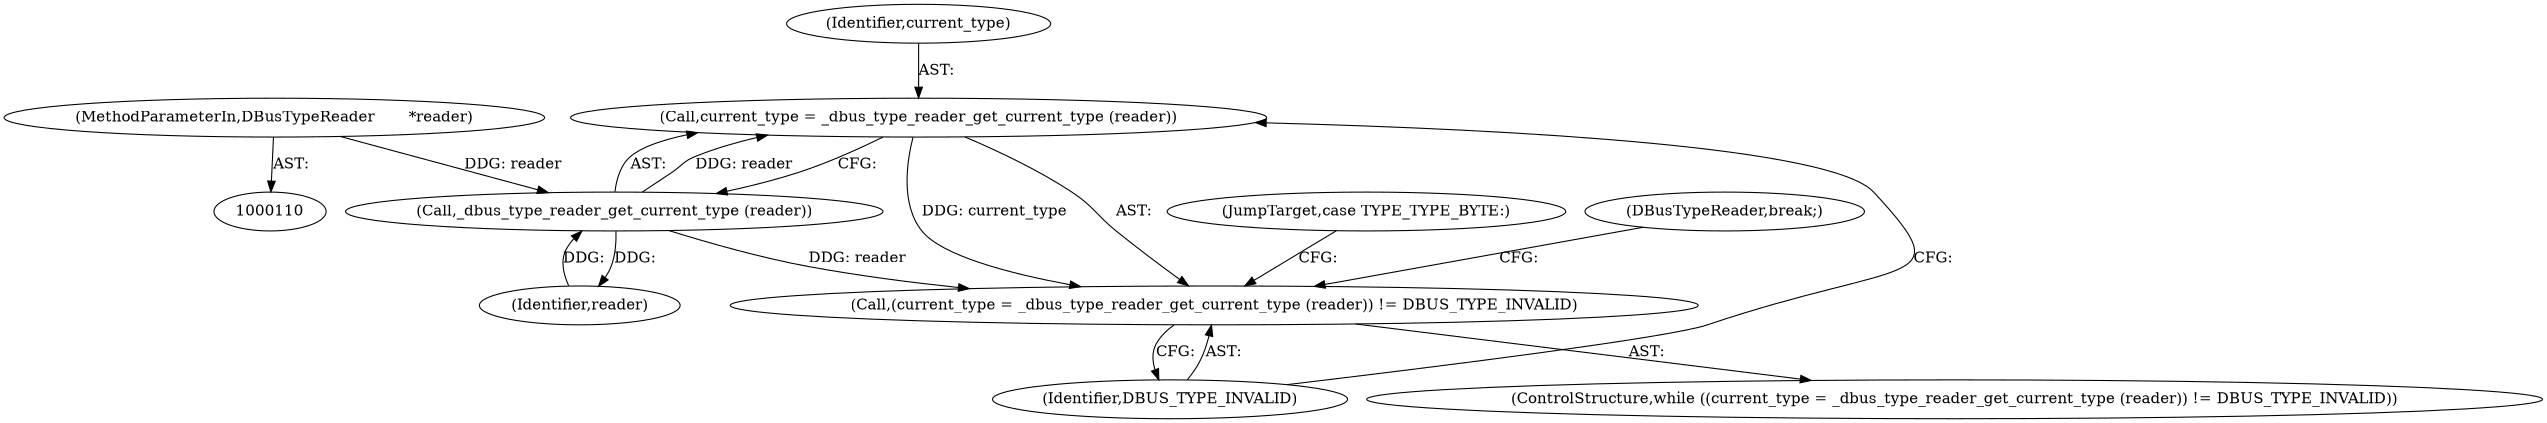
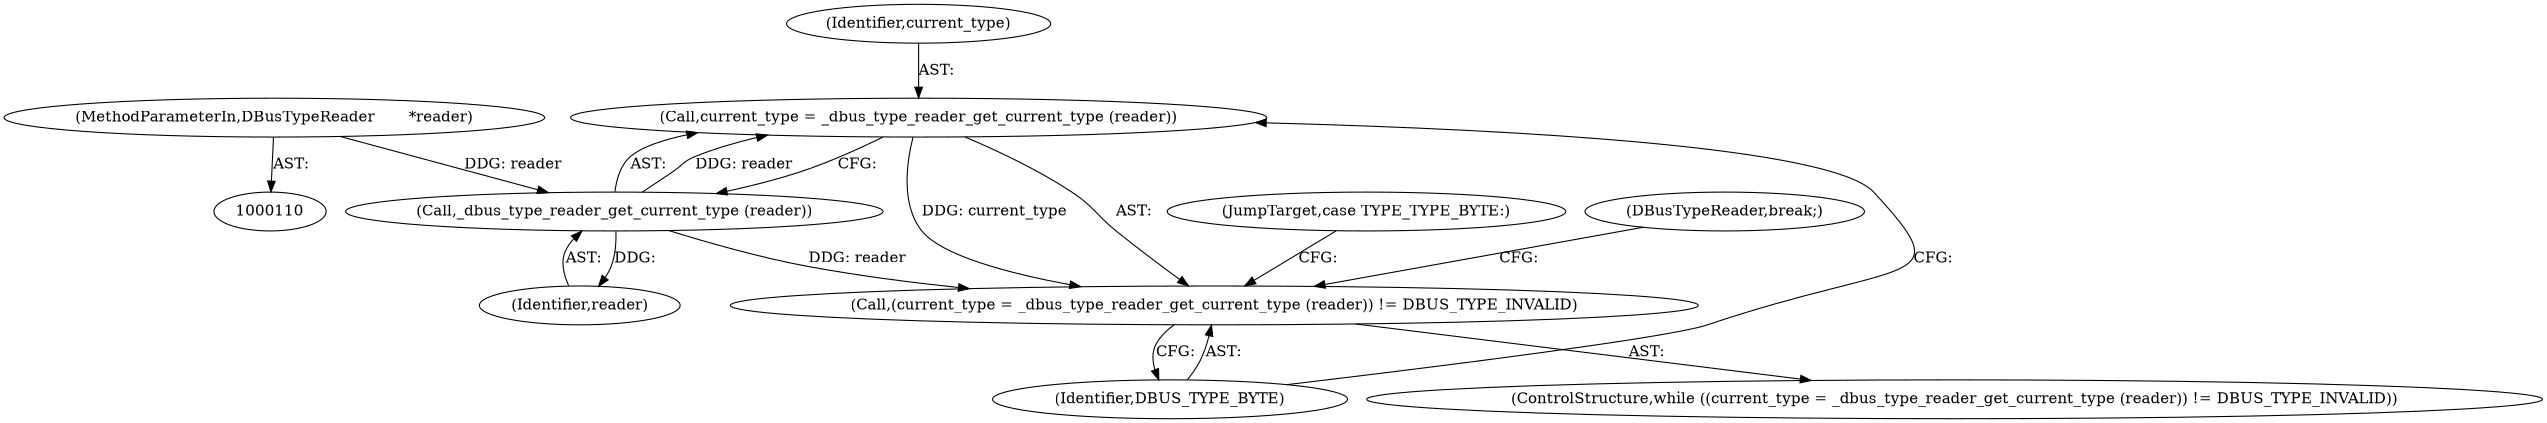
(586, 258) -> (586, 258)
(1170, 399) -> (1170, 399)
